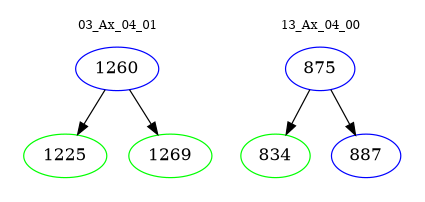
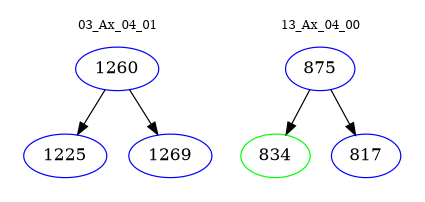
(65, 156) -> (65, 156)
(170, 156) -> (170, 156)
(366, 156) -> (366, 156)
